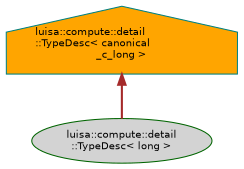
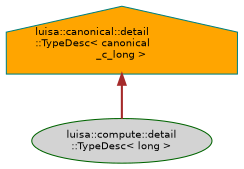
(122, 44) -> (122, 44)
